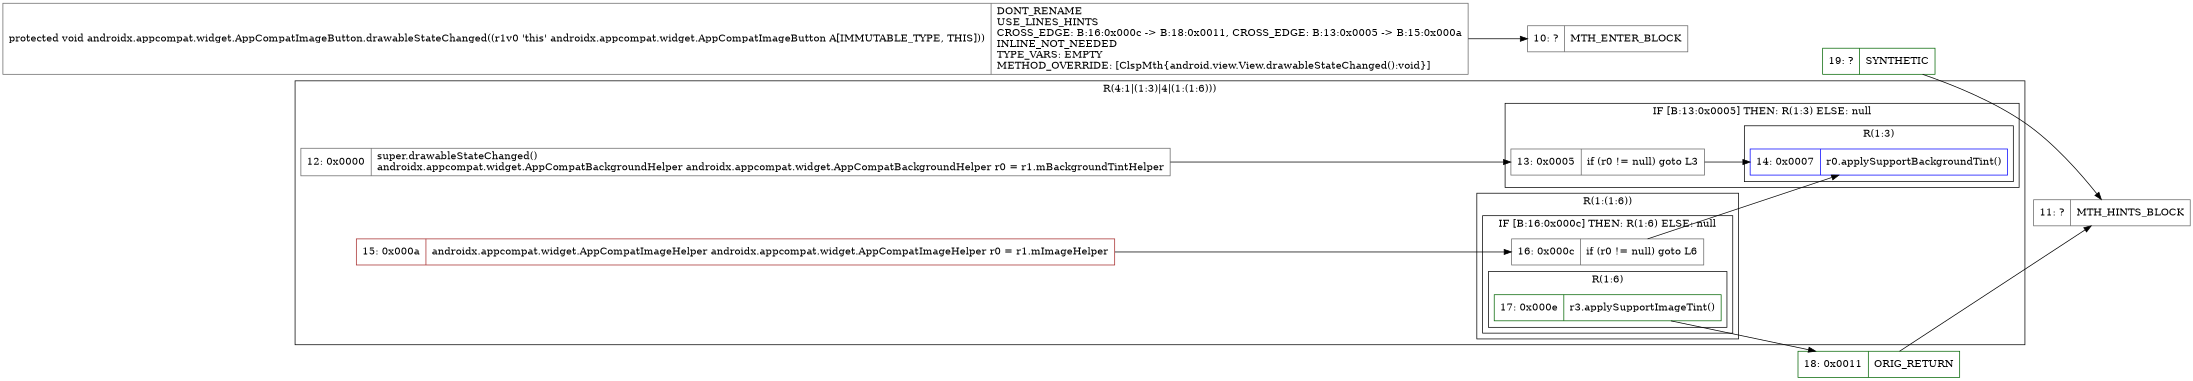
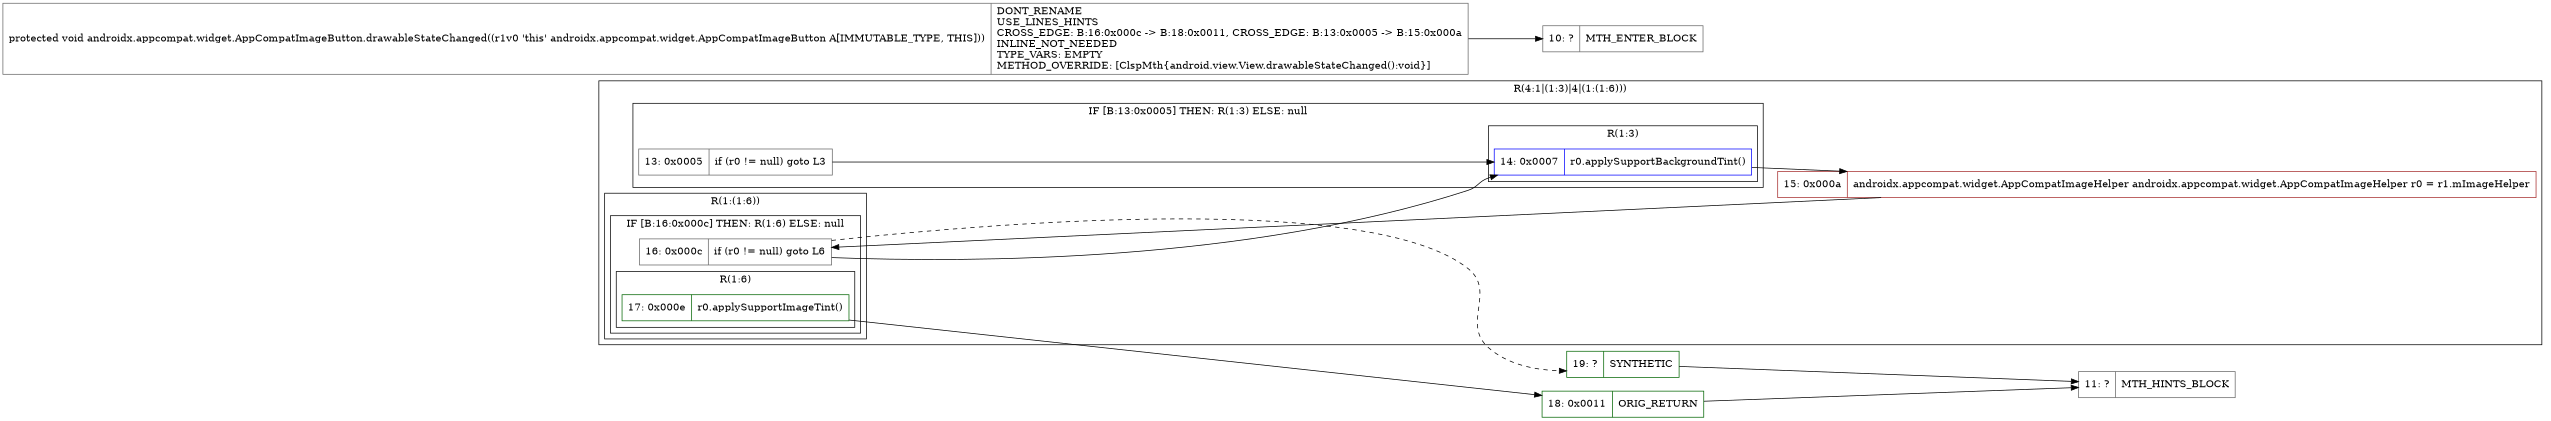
(736, 162) -> none
none -> (1796, 169)
none -> (1234, 220)
(1642, 307) -> (770, 307)
